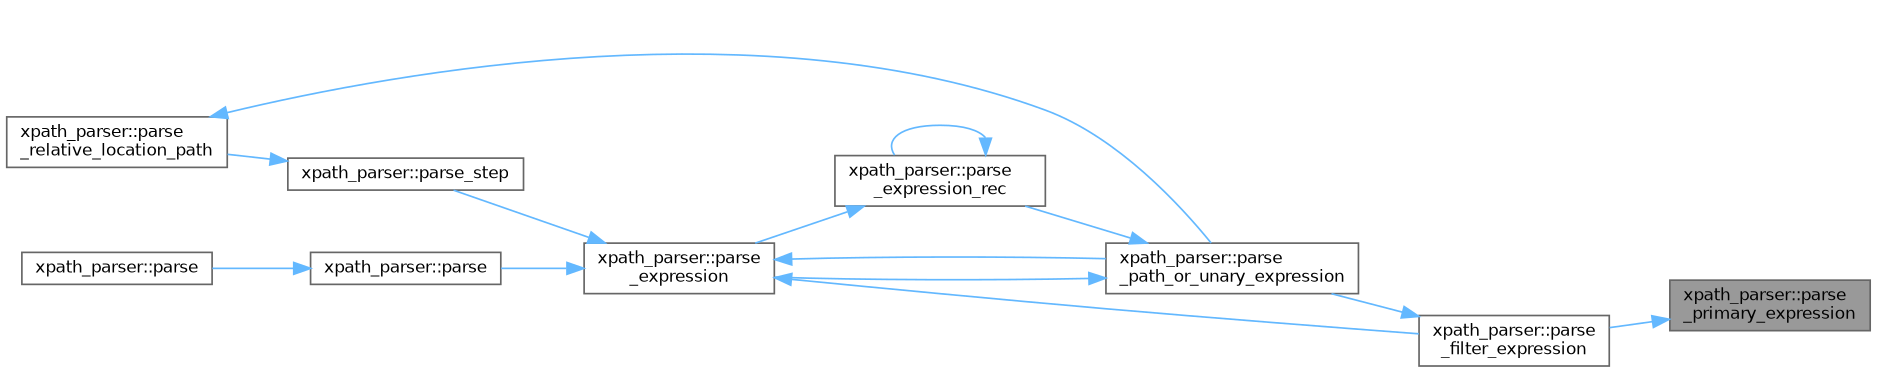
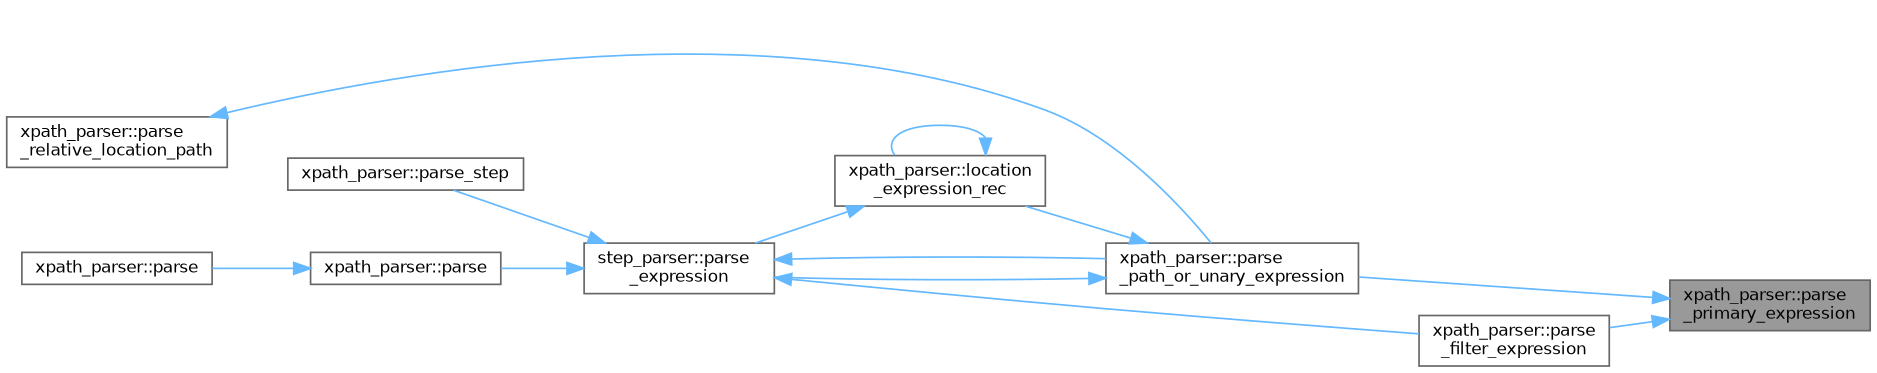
(249, 157) -> none
(940, 181) -> (940, 181)
(679, 268) -> (679, 268)
(1367, 303) -> (1506, 287)
